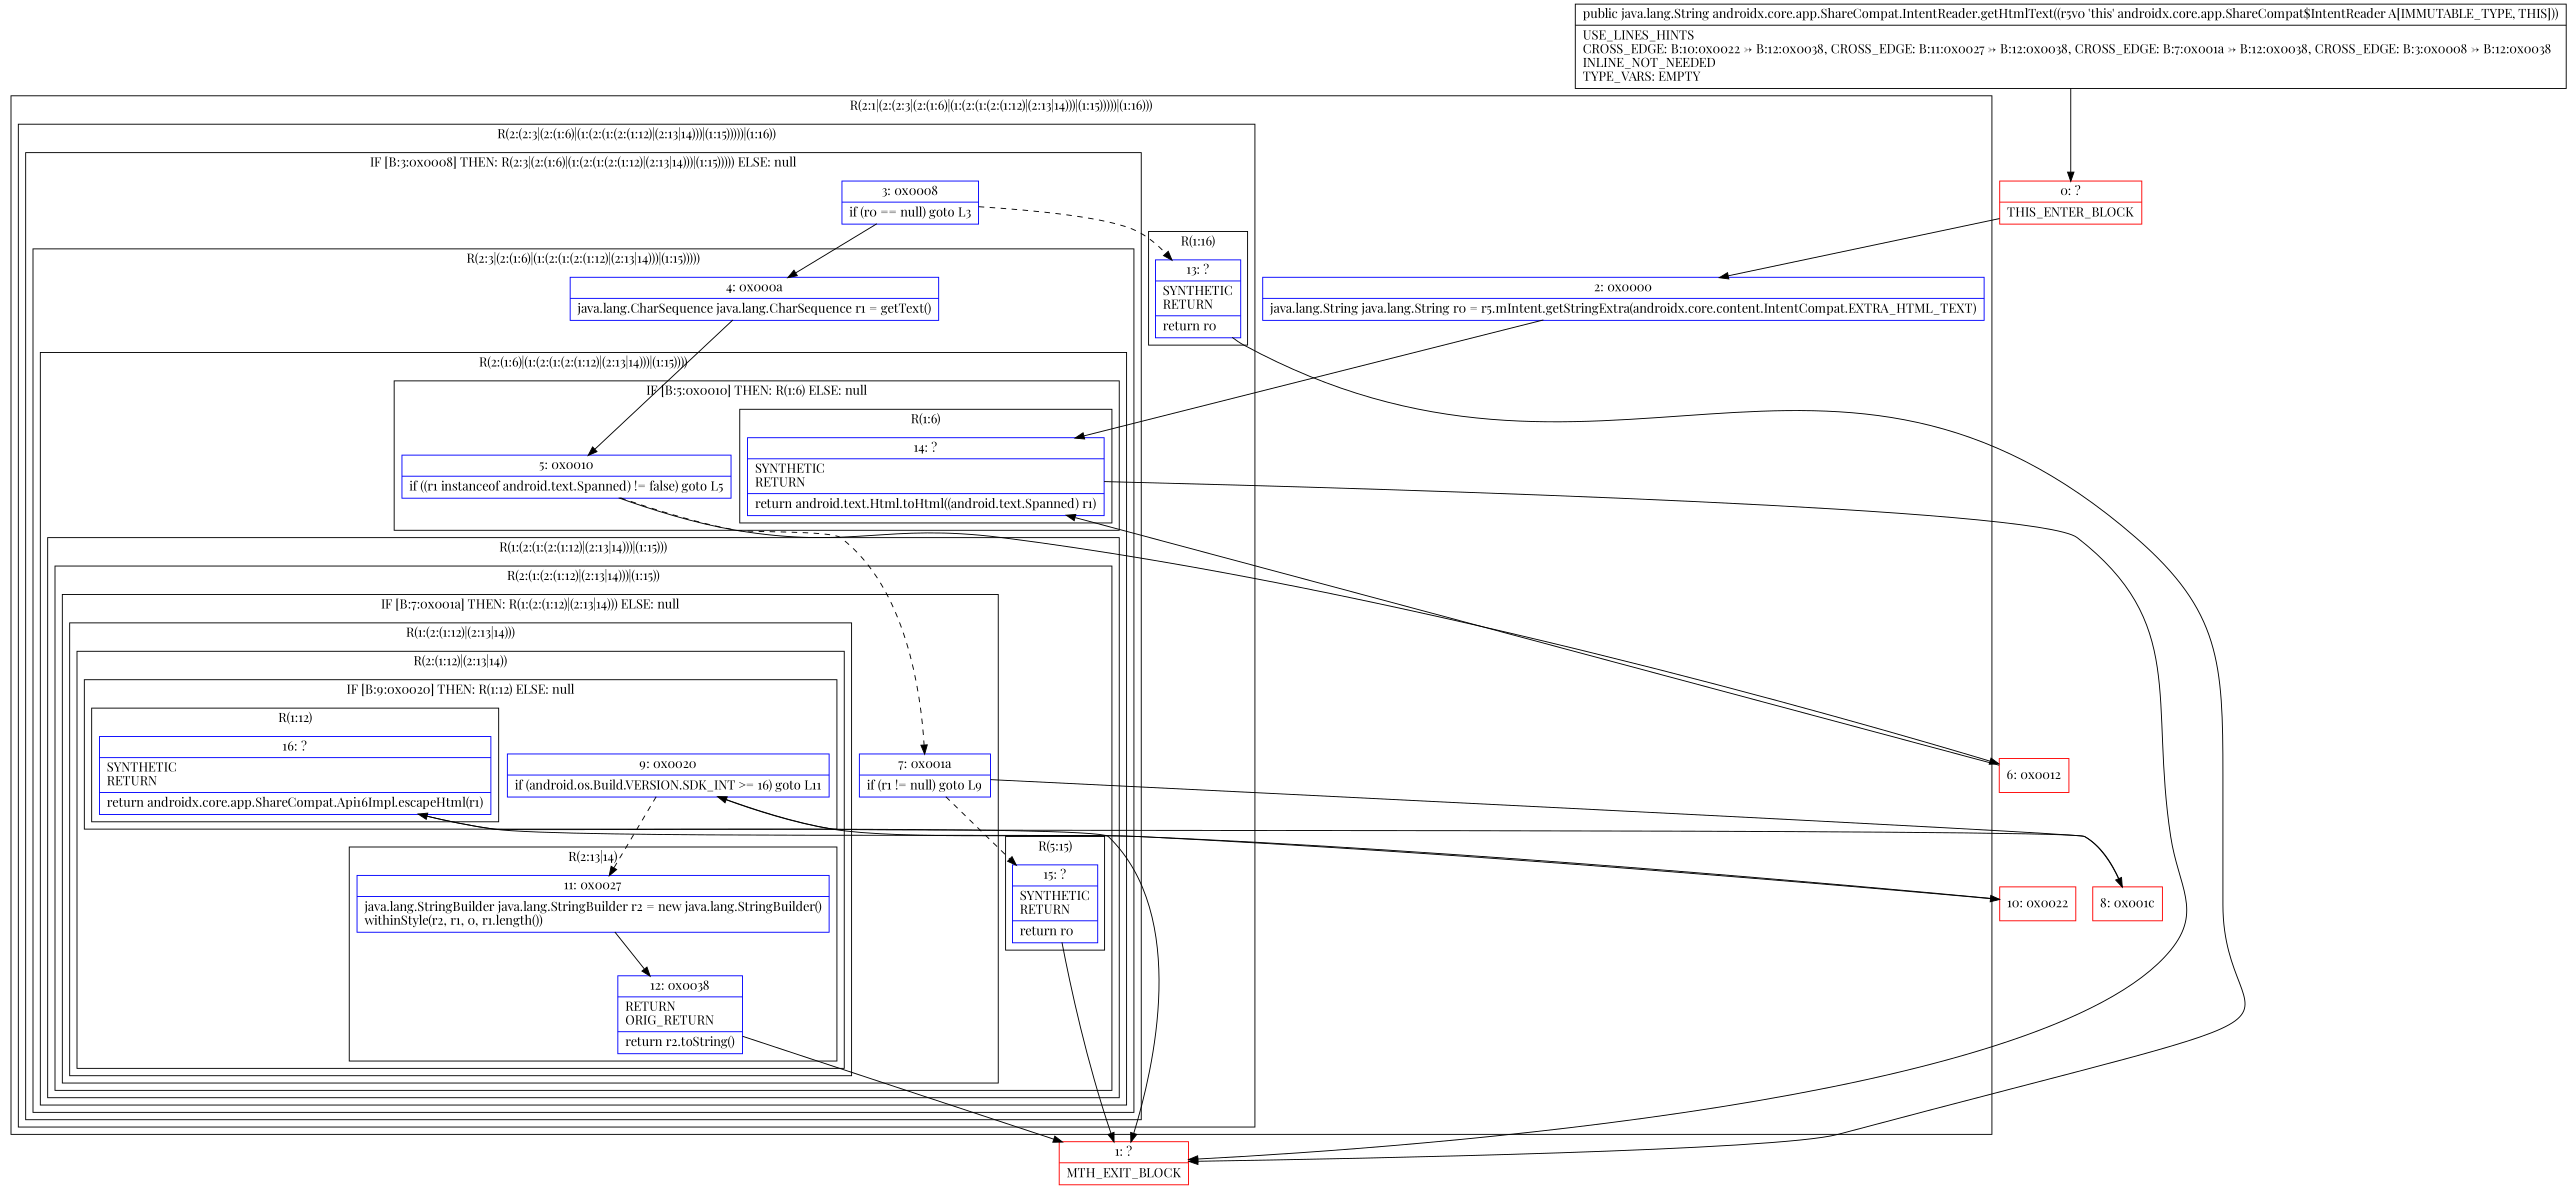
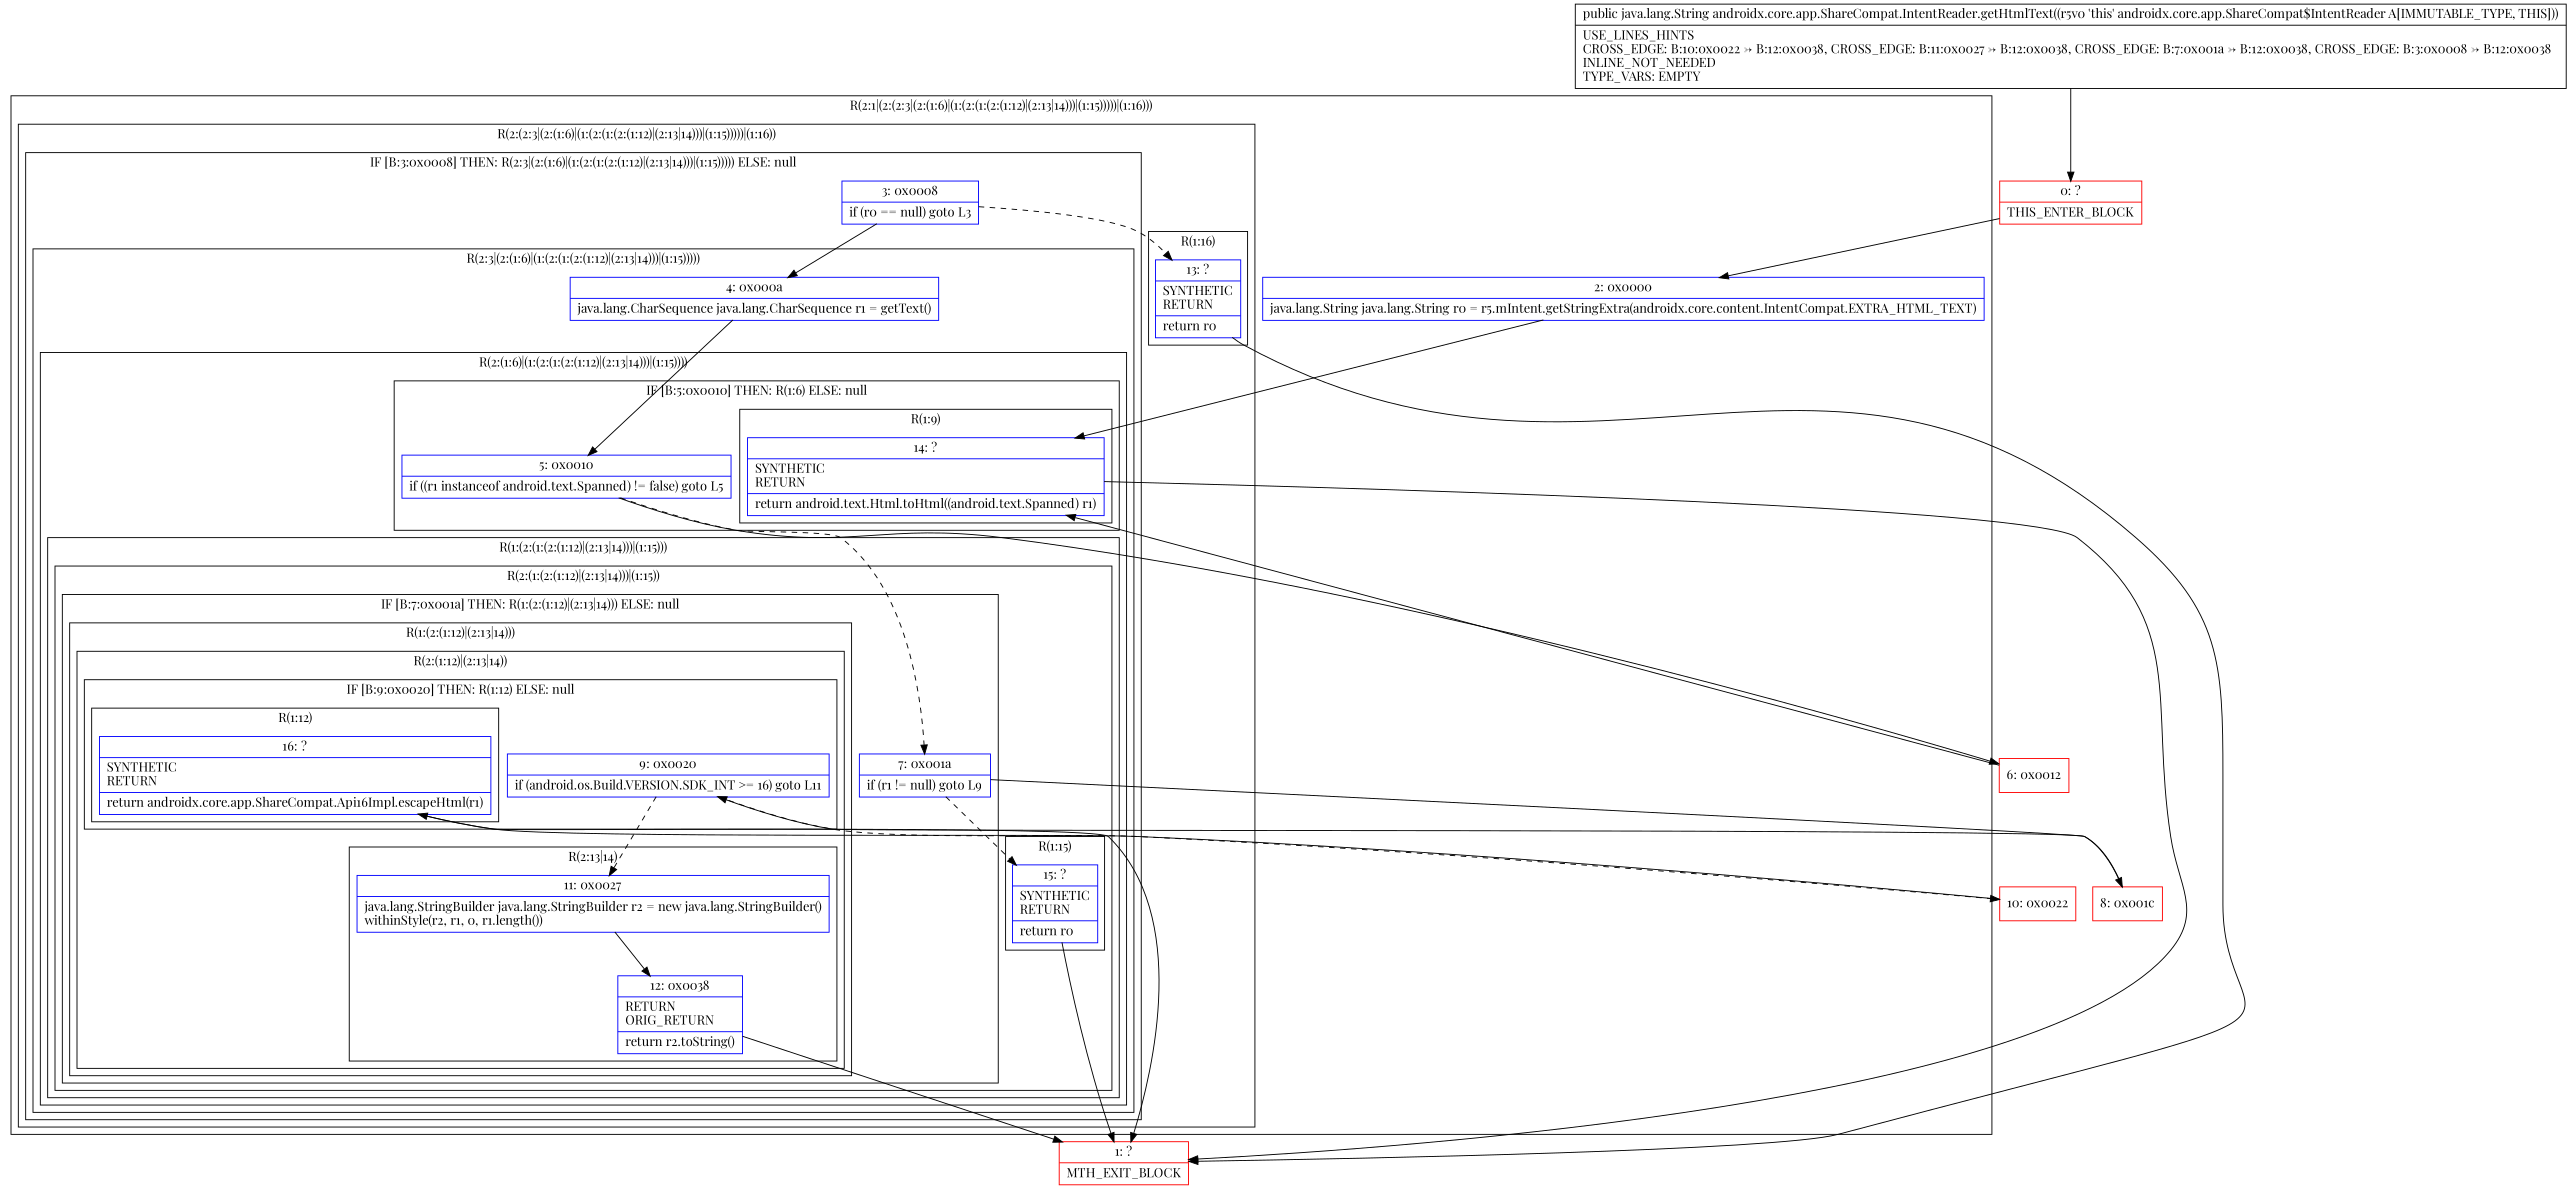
(926, 420) -> (926, 420)
(1055, 847) -> (1055, 847)
(1353, 849) -> (1353, 849)
